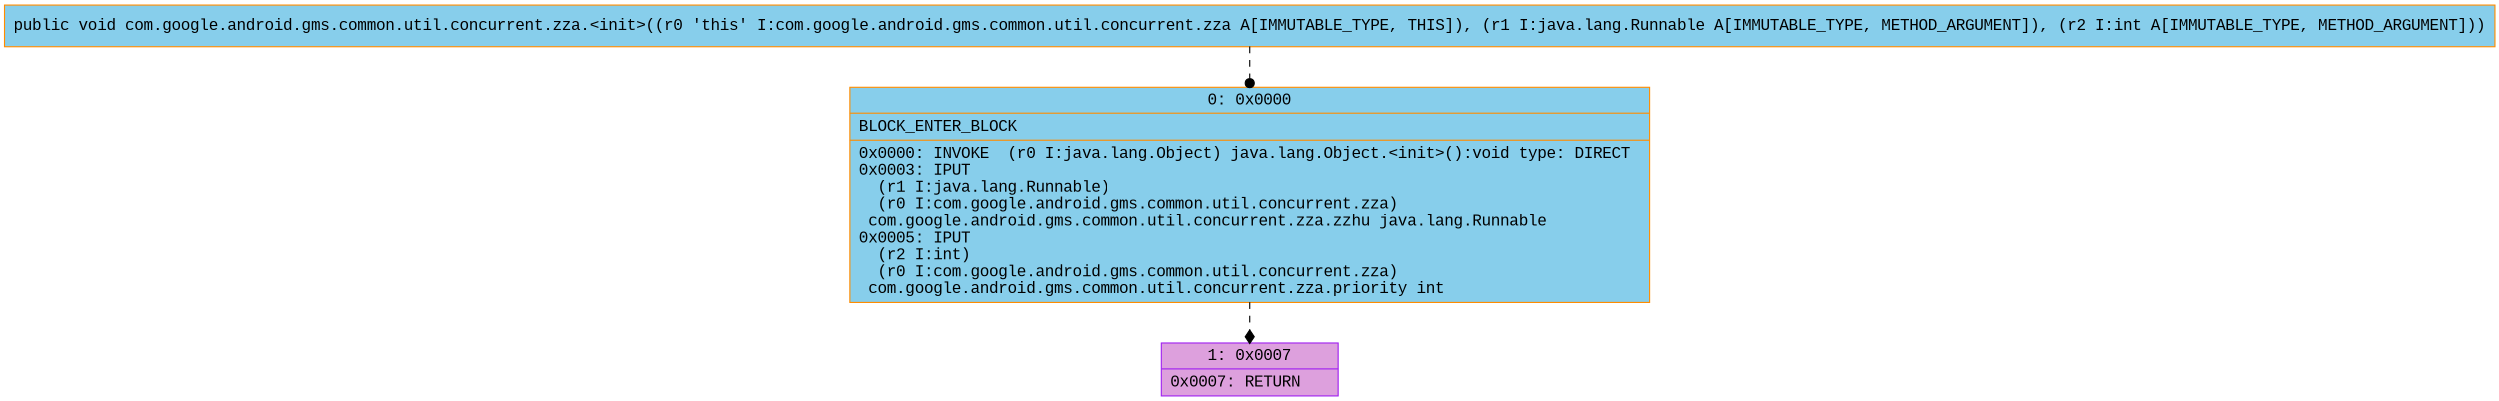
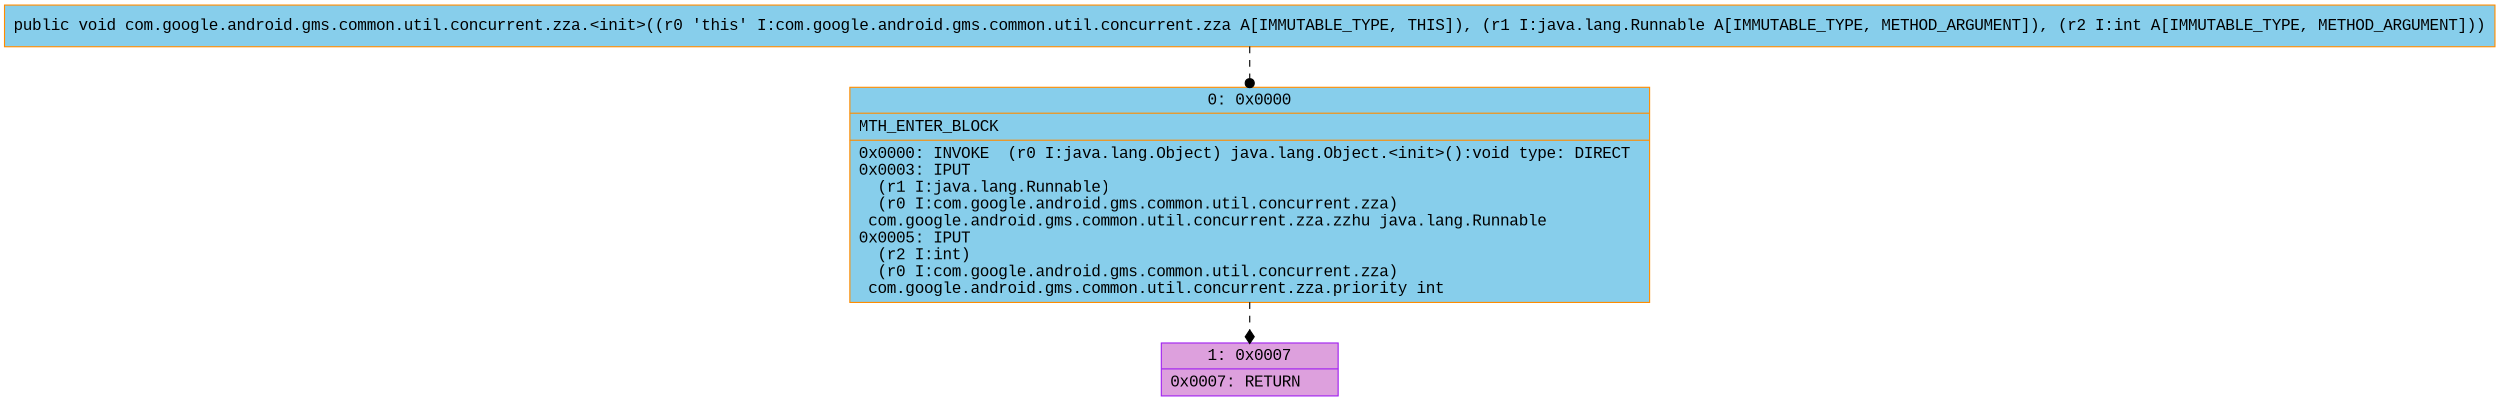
(938, 126) -> (929, 126)
